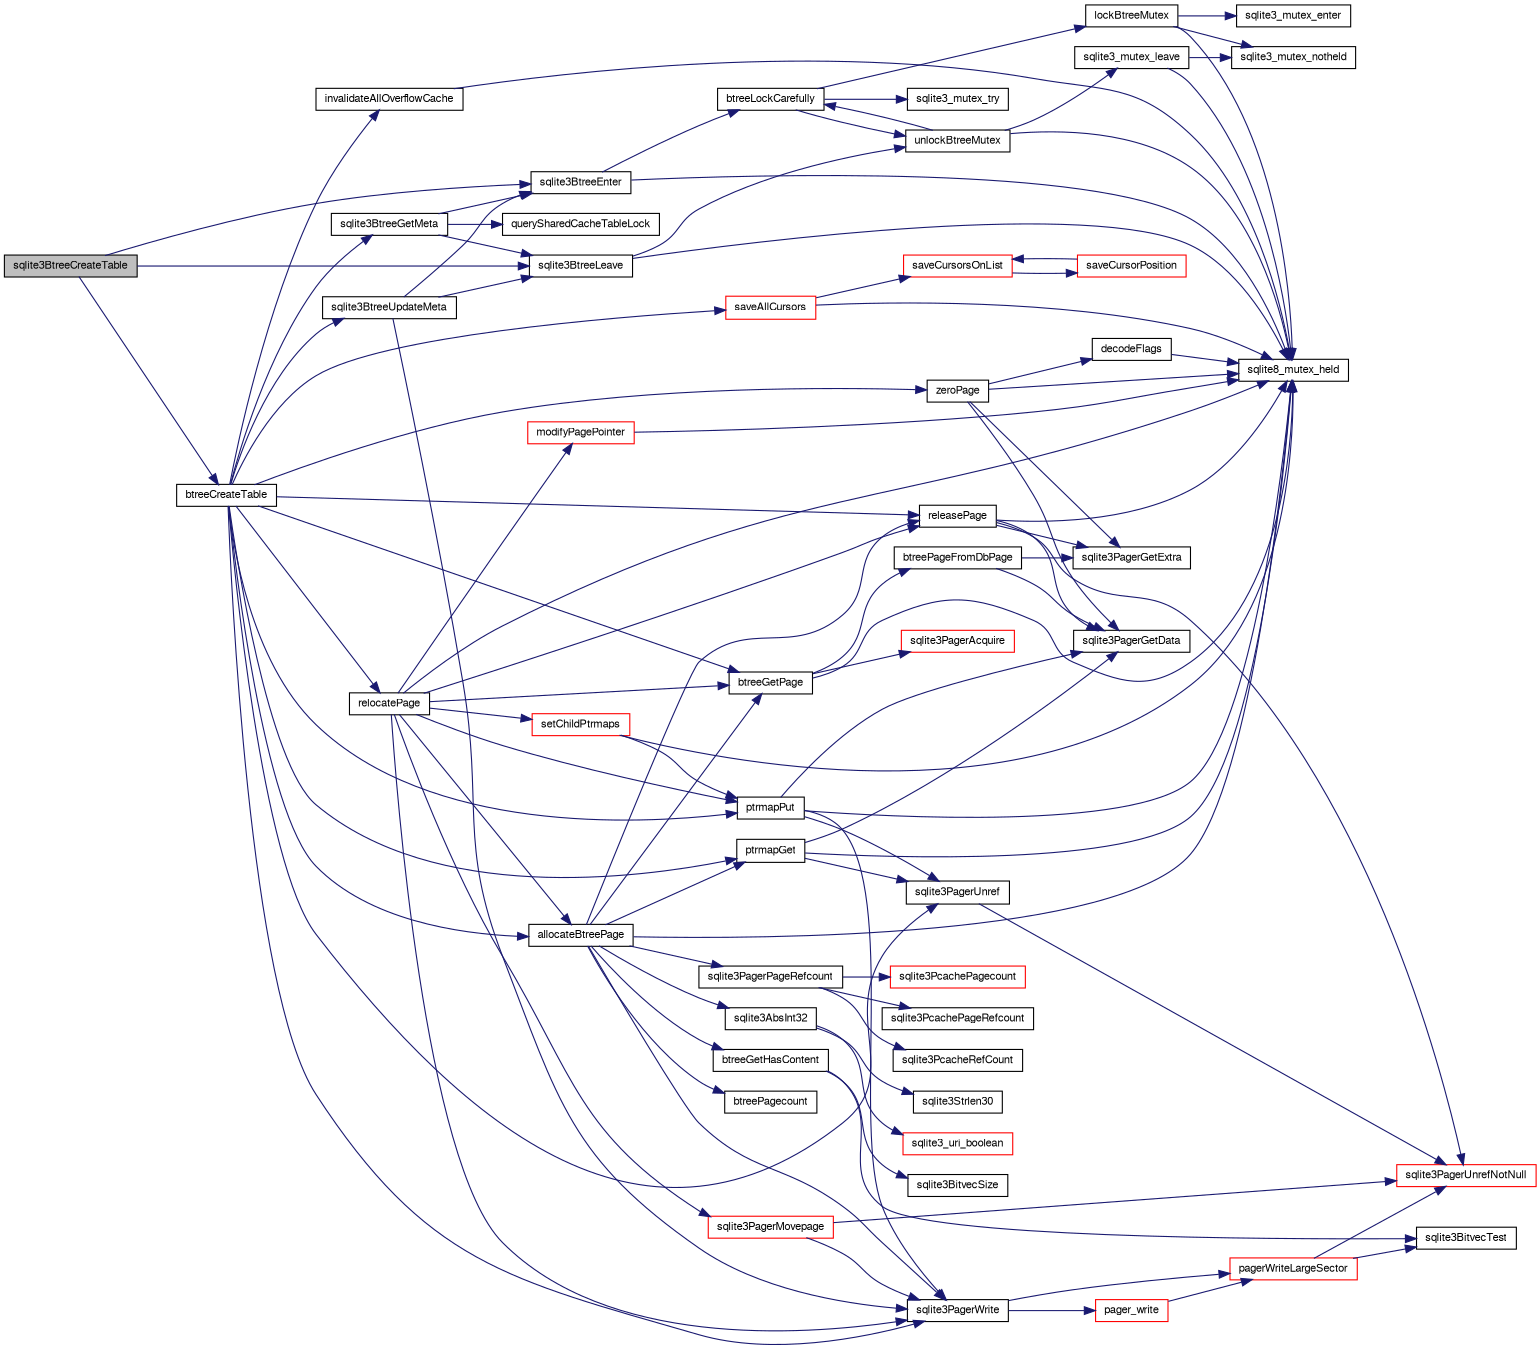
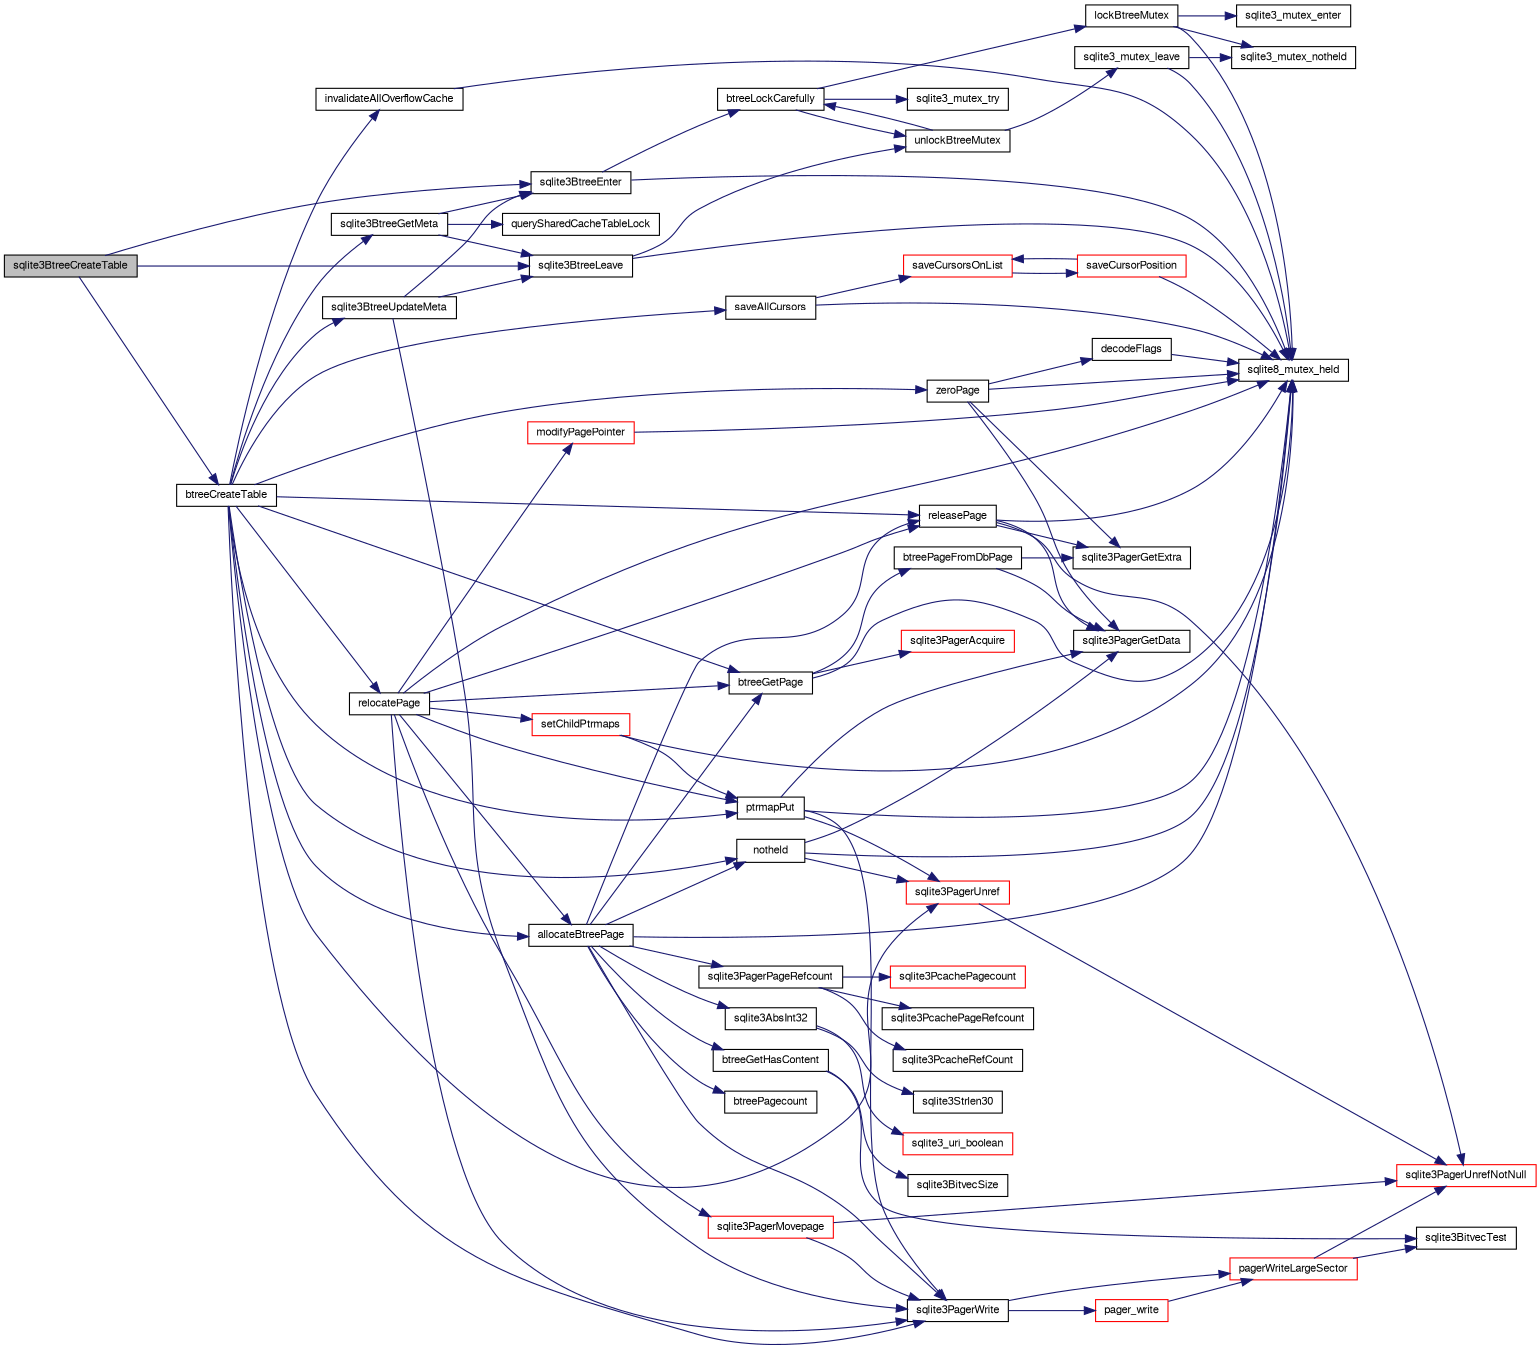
(1200, 175) -> (1218, 310)
(771, 308) -> (771, 308)
(771, 851) -> (771, 851)
(958, 893) -> (958, 893)
